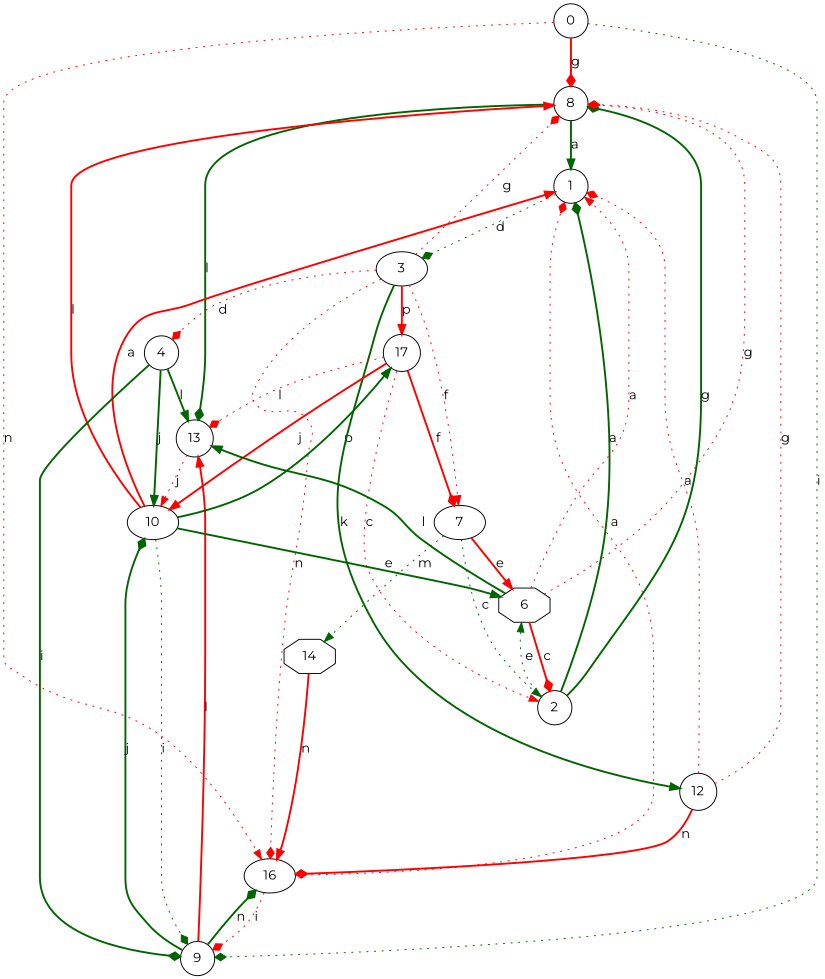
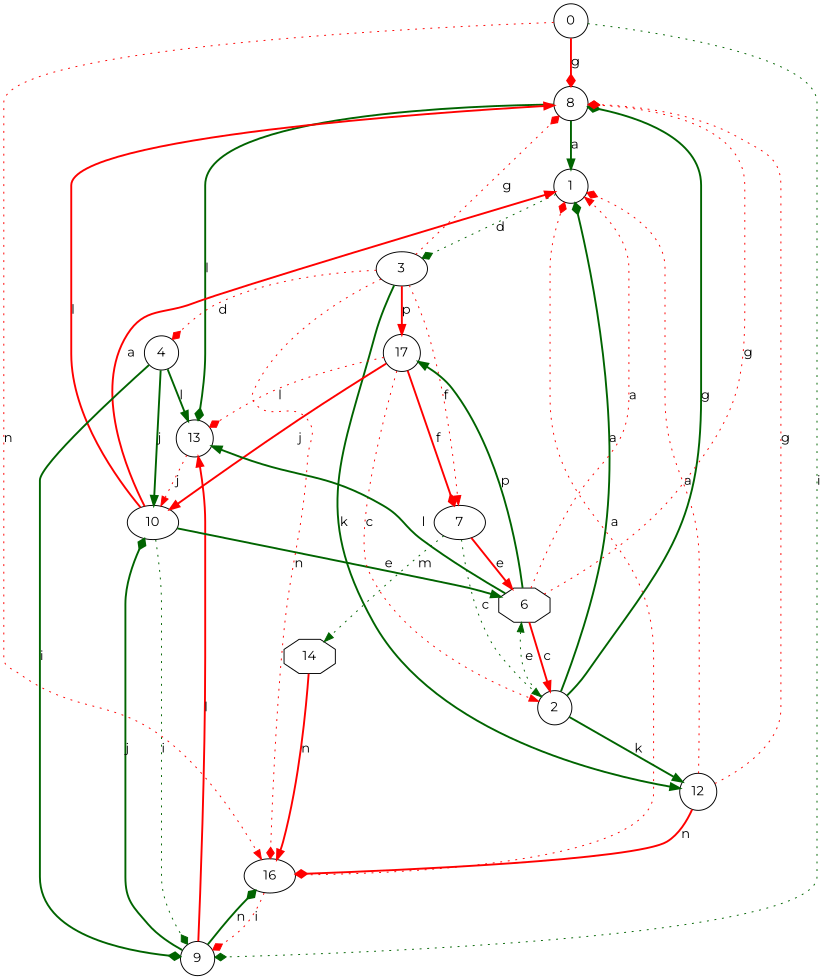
(293, 466) -> (494, 468)
(538, 652) -> (538, 652)
none -> (622, 747)
